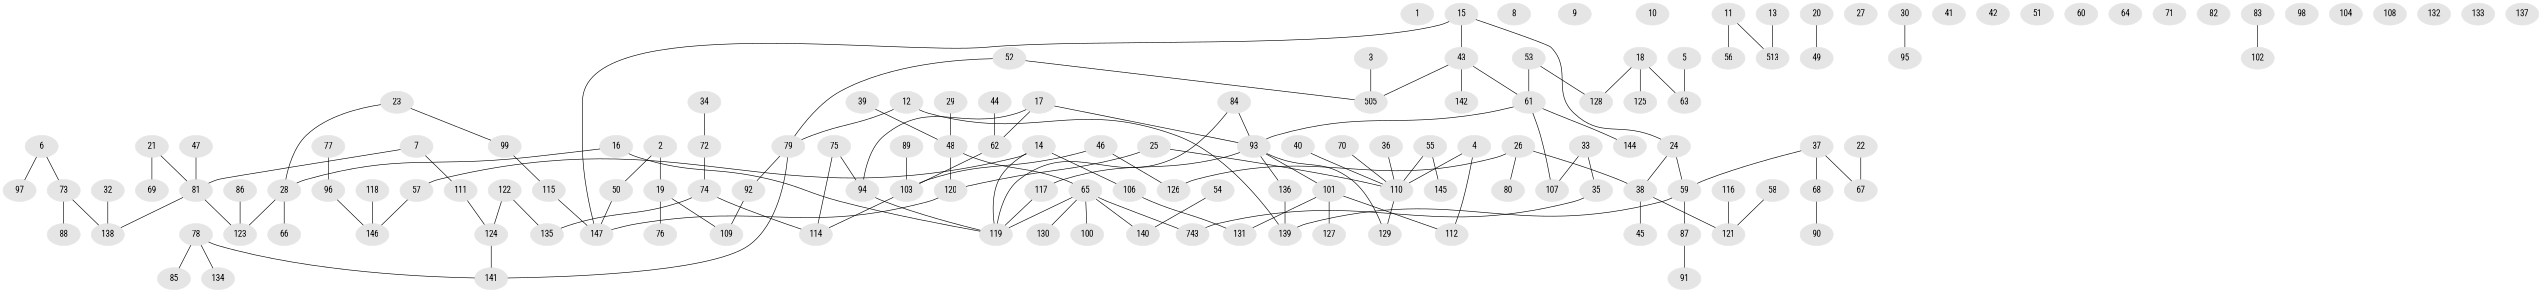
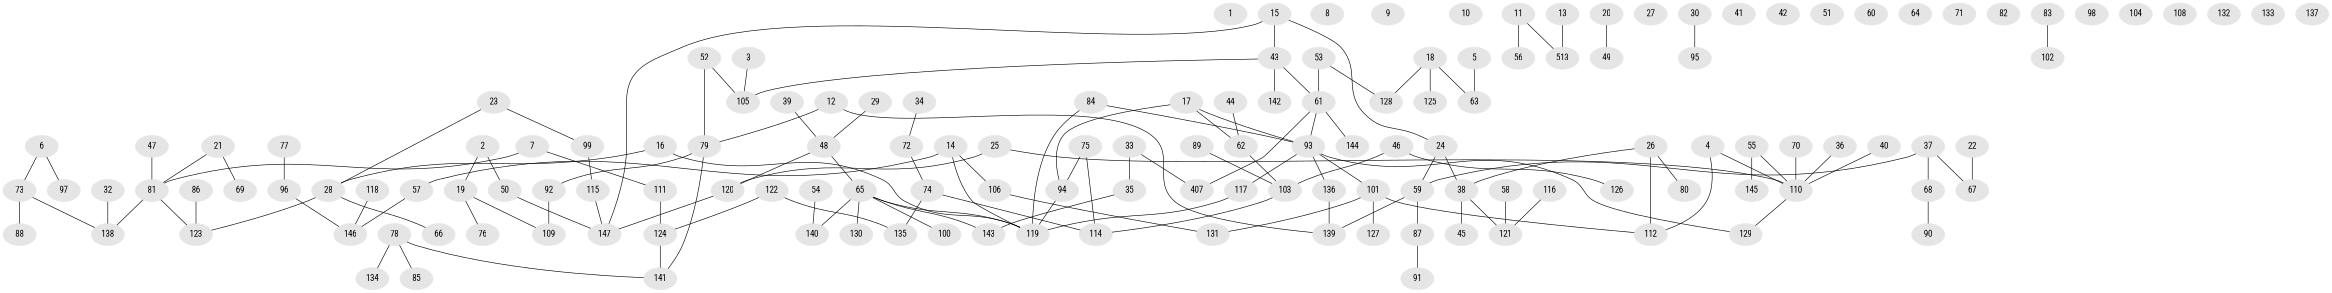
(1371, 102) -> (743, 102)
(1362, 169) -> (1651, 190)
(1552, 190) -> (1197, 190)
(1193, 235) -> (989, 235)
